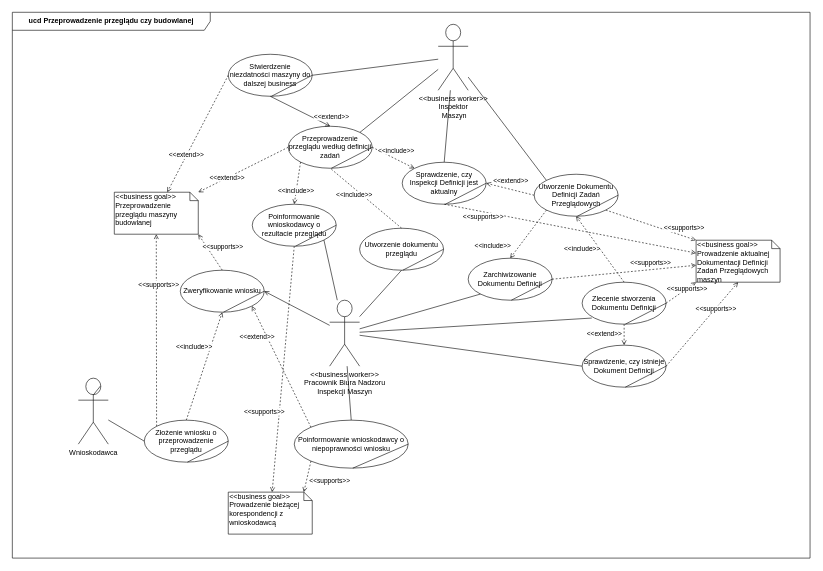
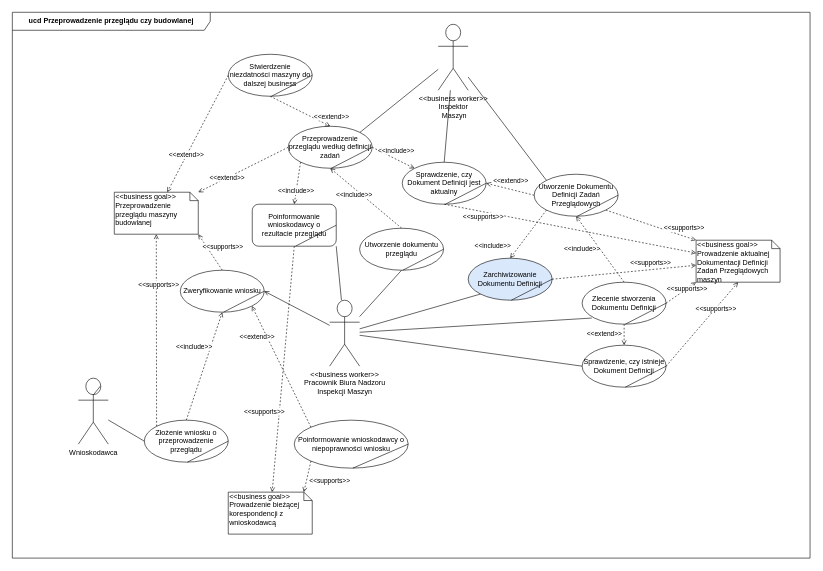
(376, 67) -> none
(299, 111) -> (299, 111)
(333, 170) -> (334, 171)
(444, 183) -> (444, 183)
(294, 225) -> (294, 225)
(510, 279) -> (510, 279)
(349, 393) -> none
